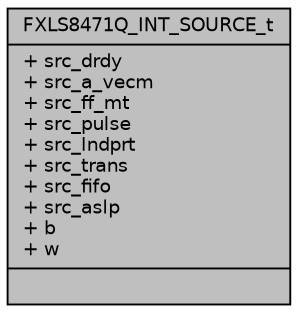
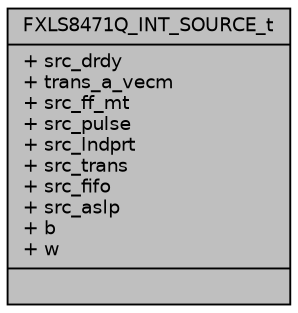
(89, 83) -> (99, 83)
